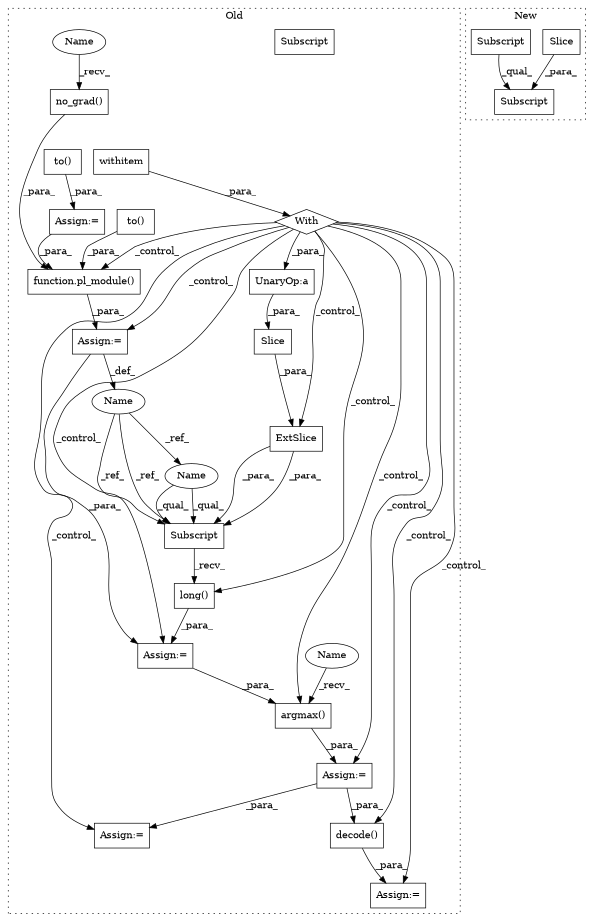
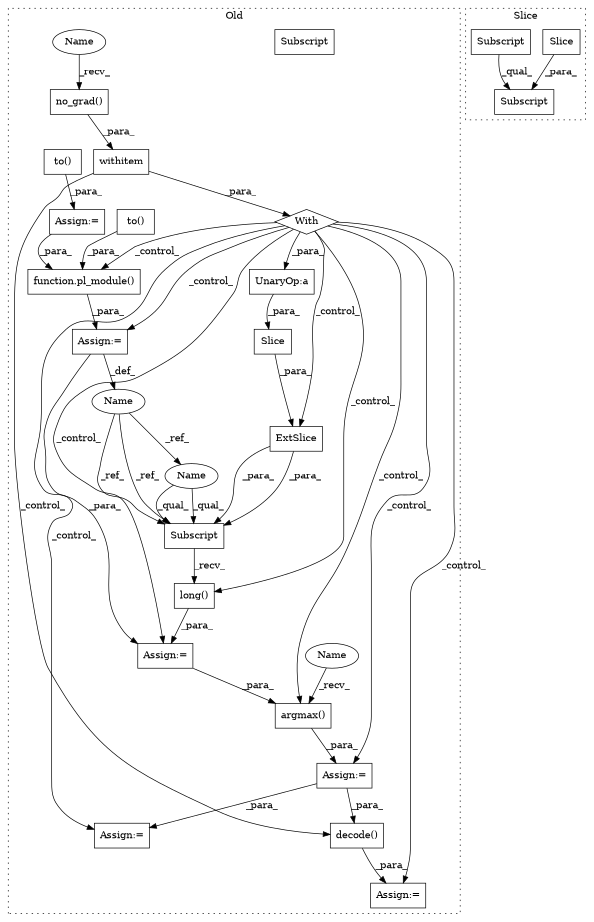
(526, 16) -> (526, 16)
(24, 187) -> (98, 129)
(439, 497) -> (28, 573)
